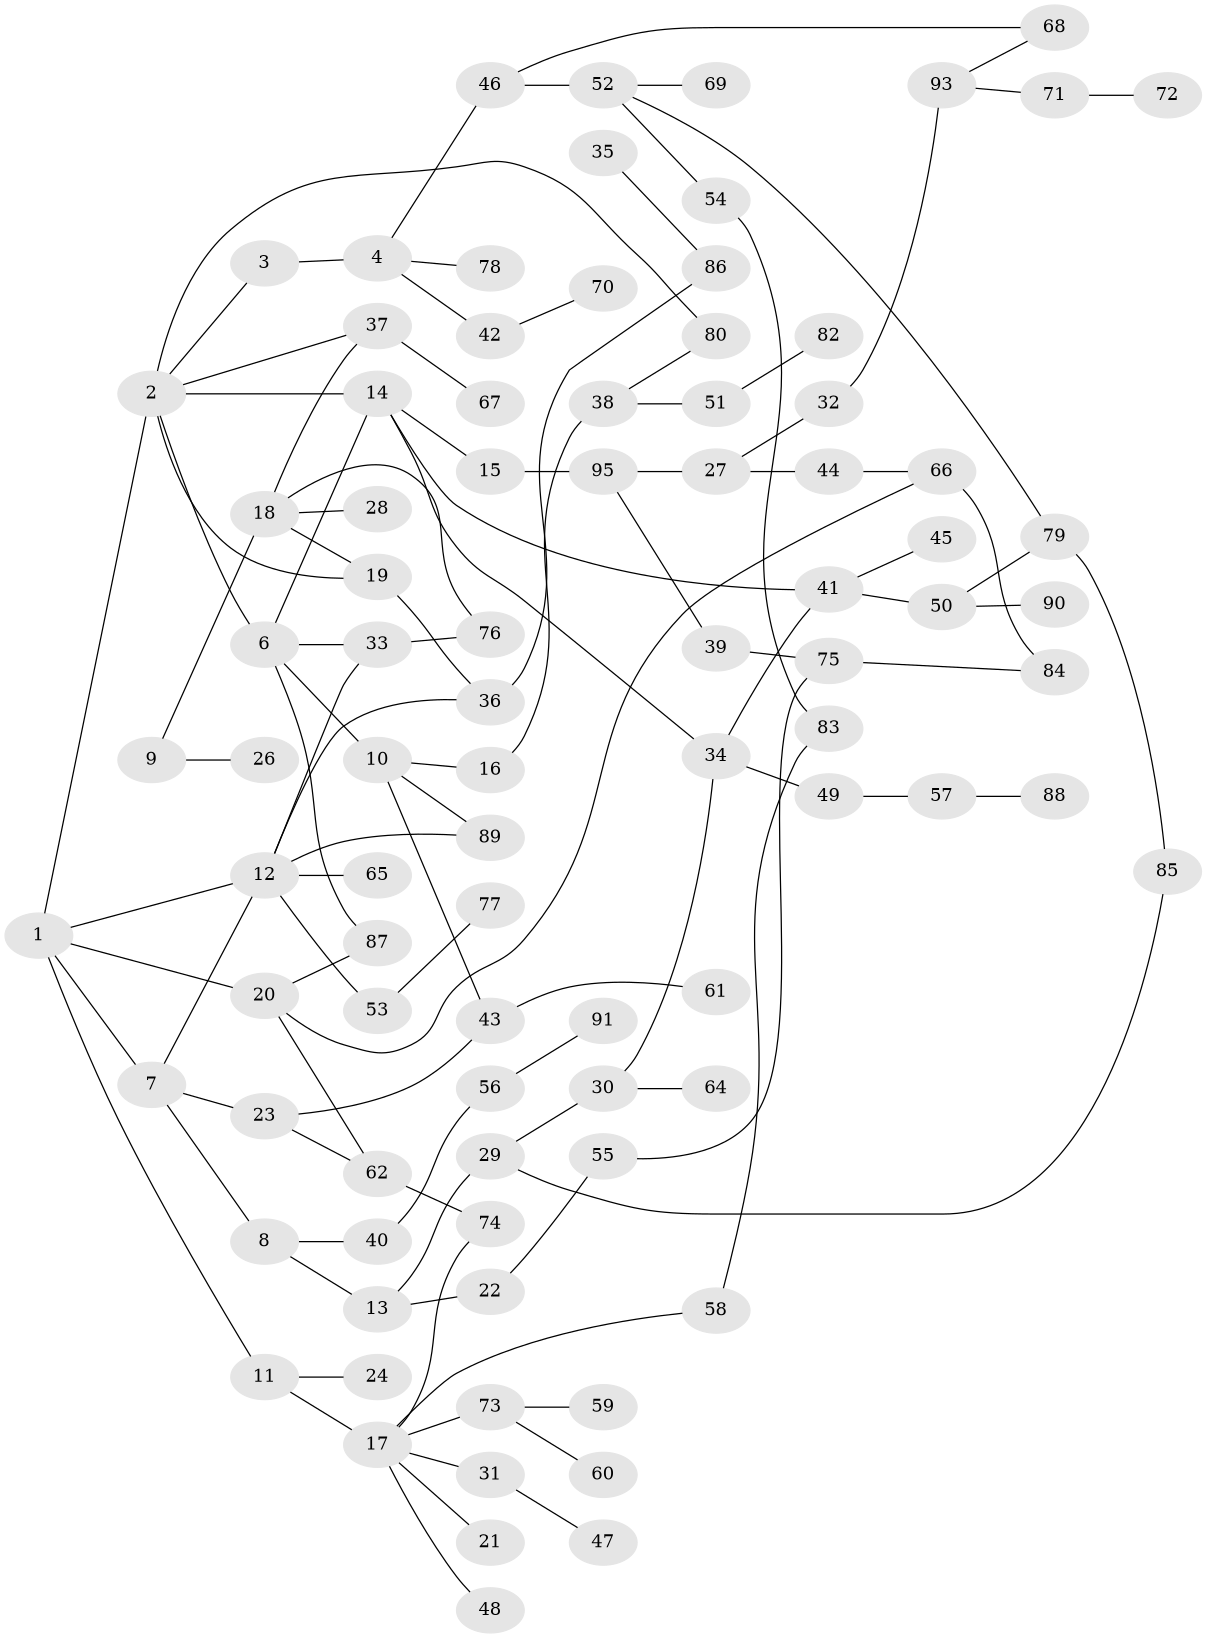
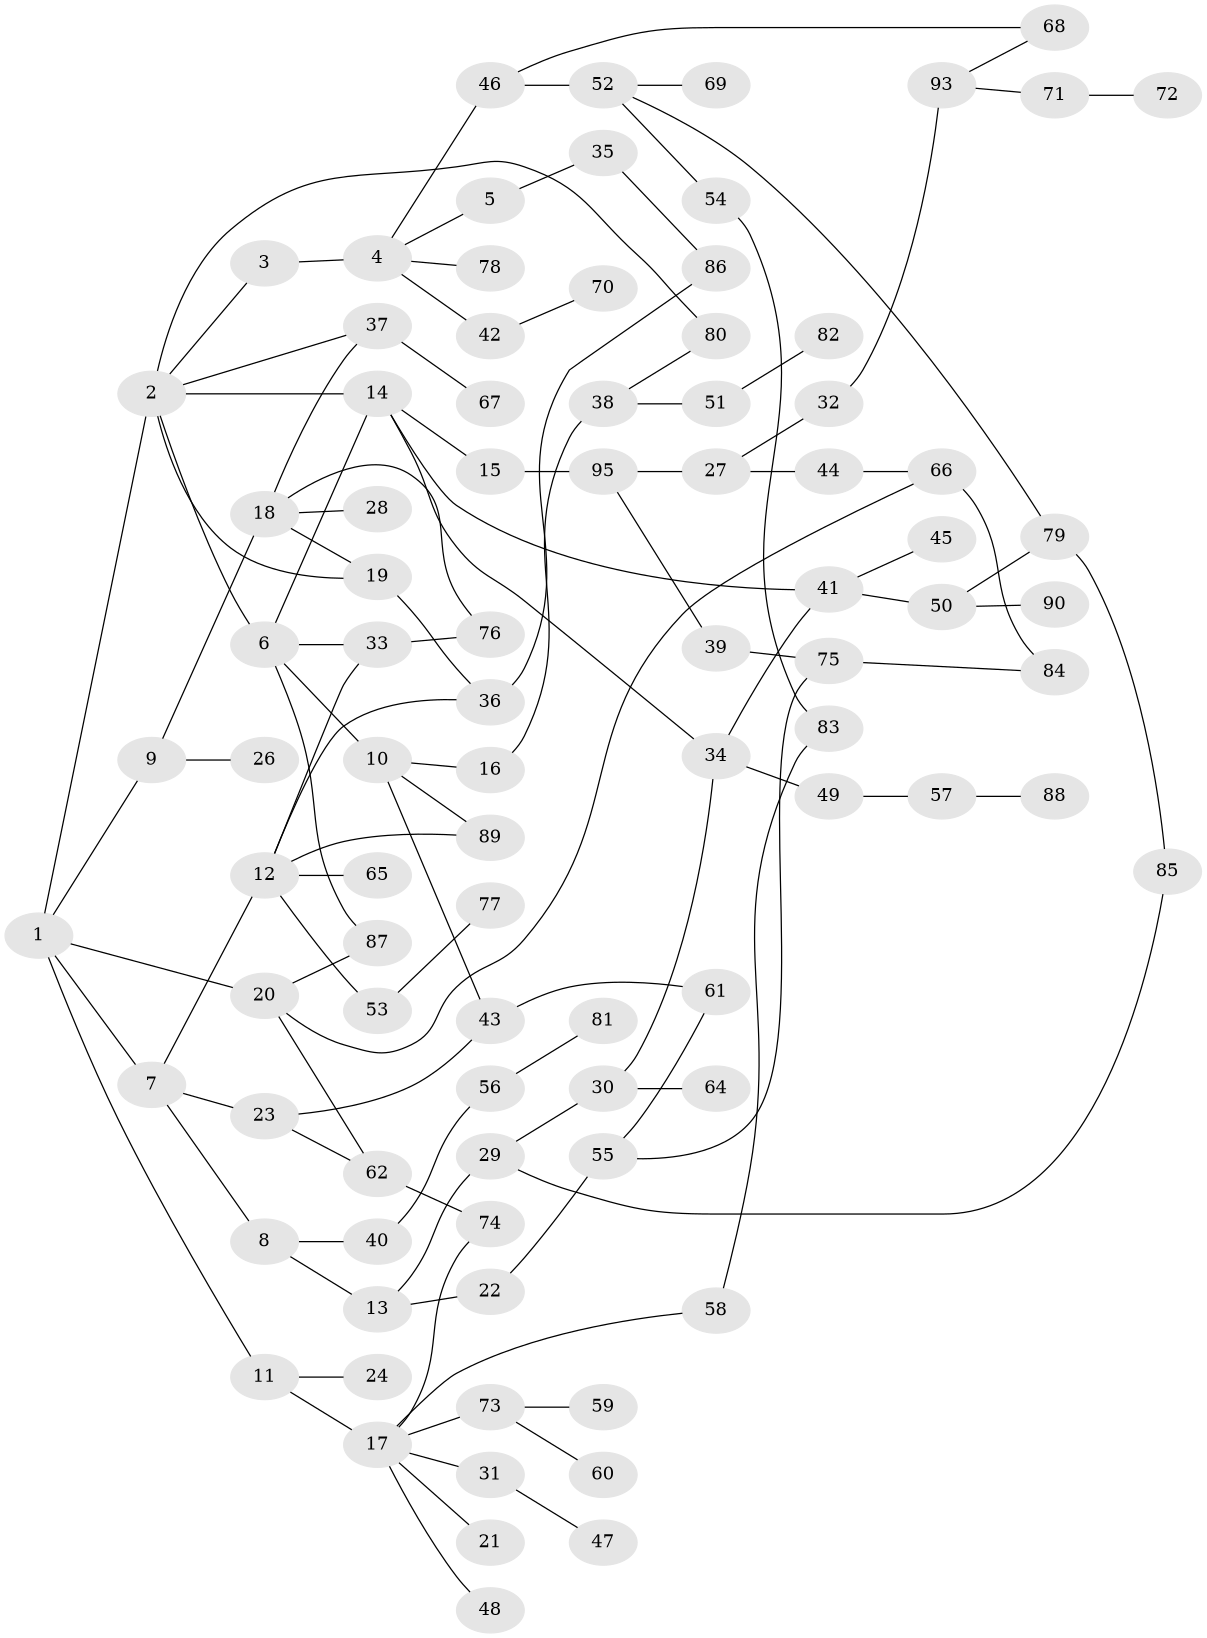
none -> (490, 201)
(152, 906) -> (95, 848)
(603, 1021) -> (603, 1021)
none -> (667, 1078)
